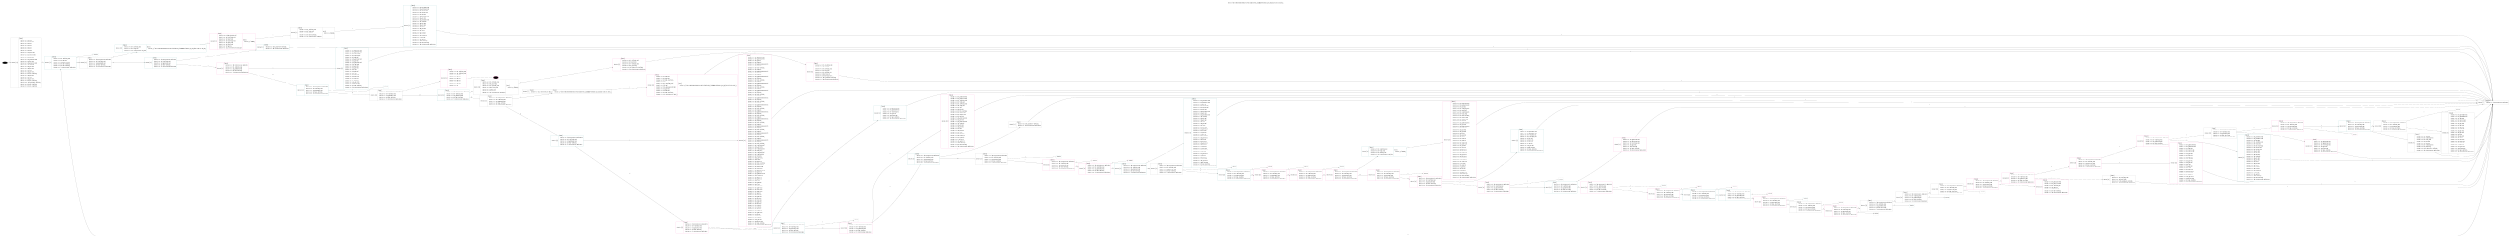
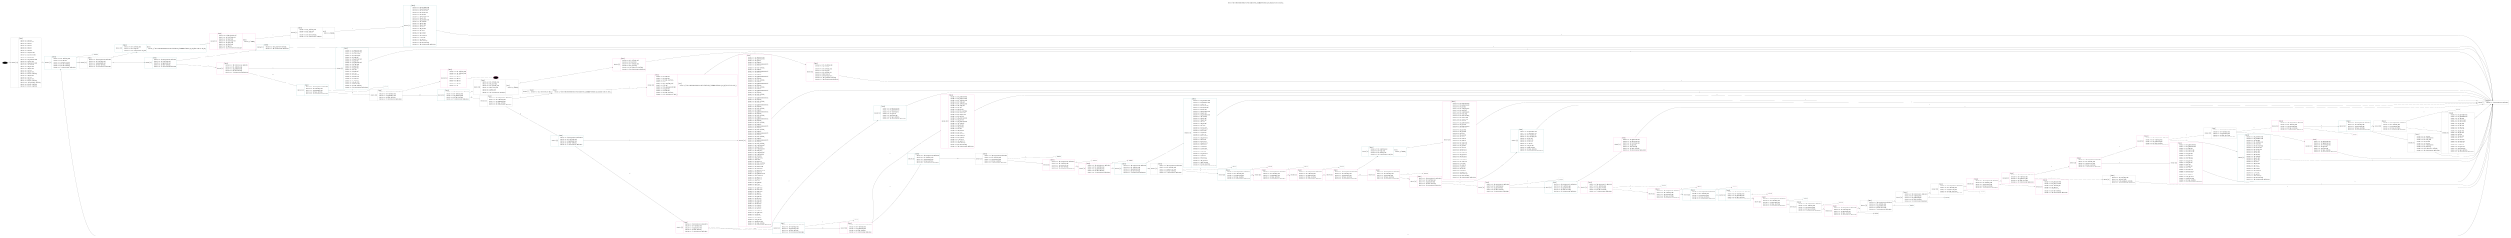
(1025, 125) -> none
